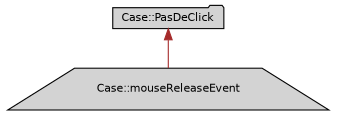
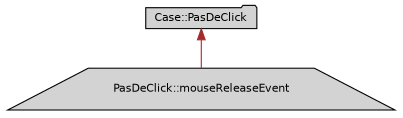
(168, 89) -> (201, 89)
